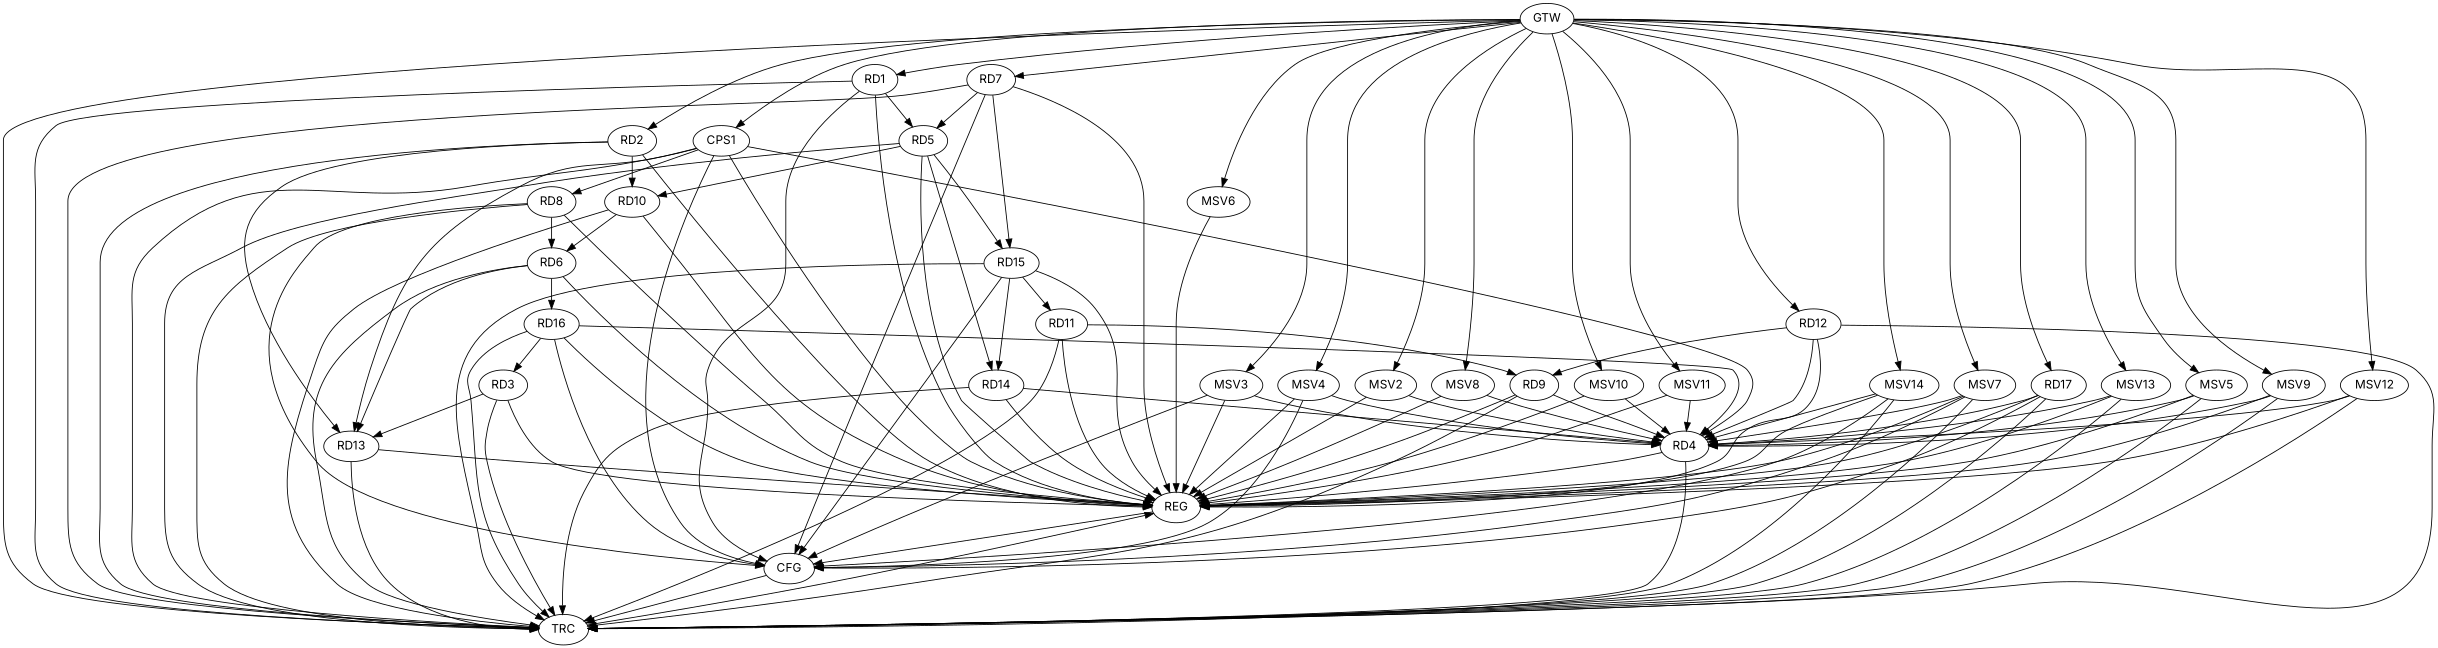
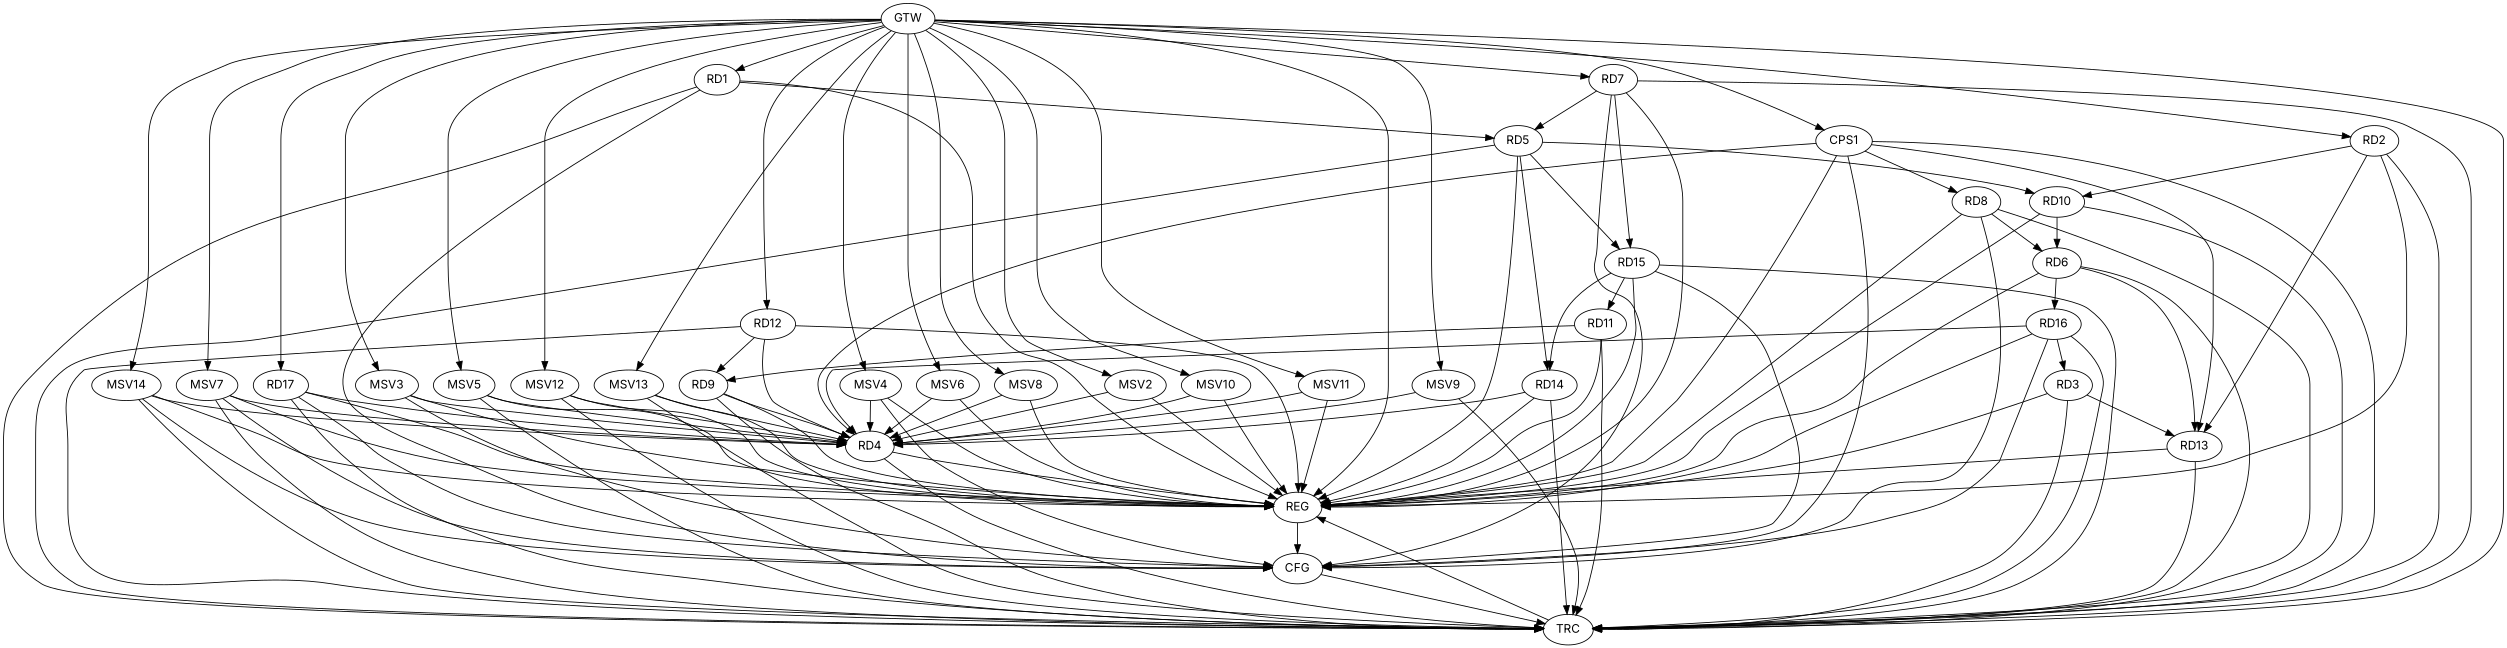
none -> (916, 411)
(1932, 474) -> (1355, 97)
